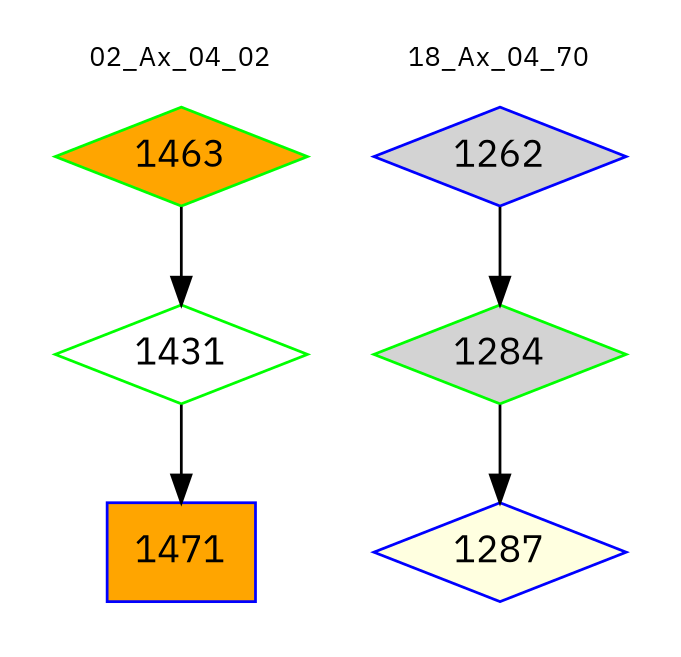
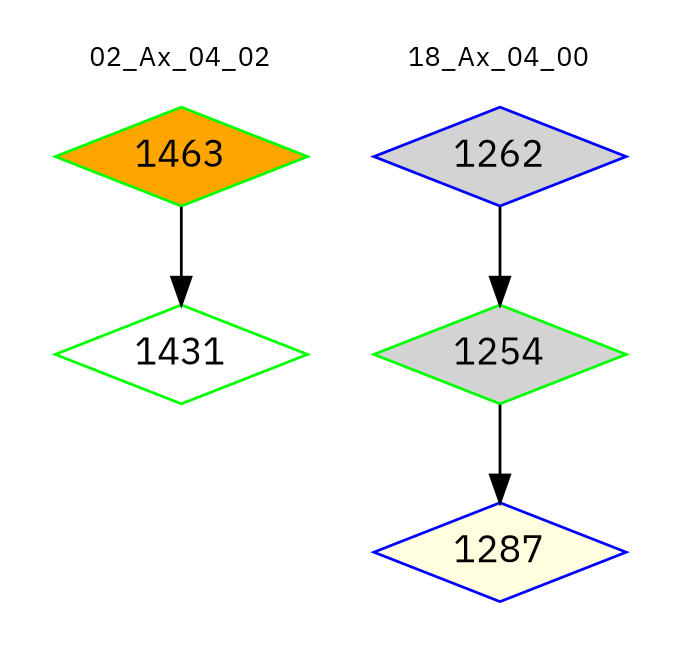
(500, 59) -> (500, 59)
(500, 354) -> (500, 354)
(181, 552) -> none
